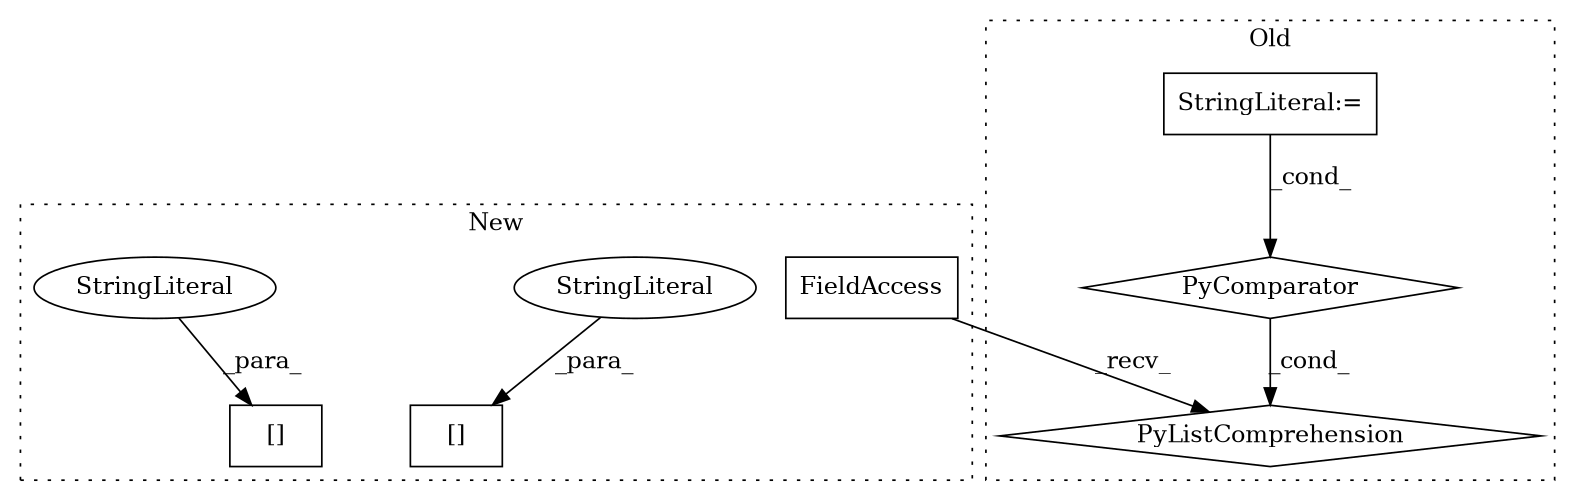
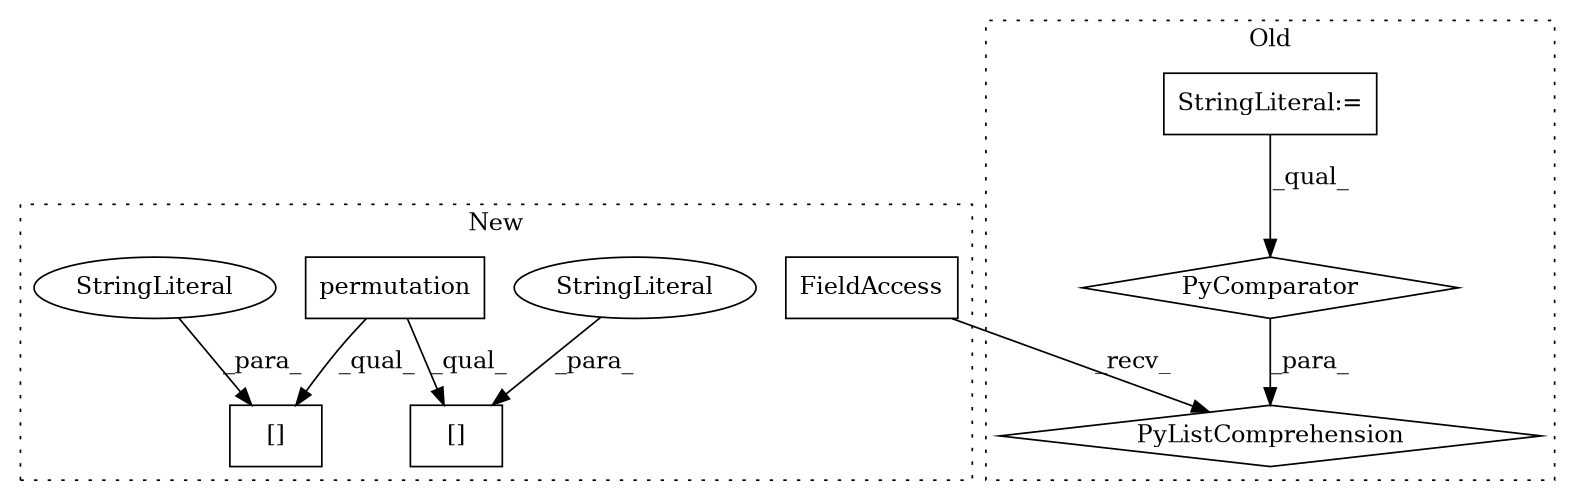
(1311, 178) -> (1311, 178)
none -> (395, 288)
(1309, 362) -> (1309, 362)
